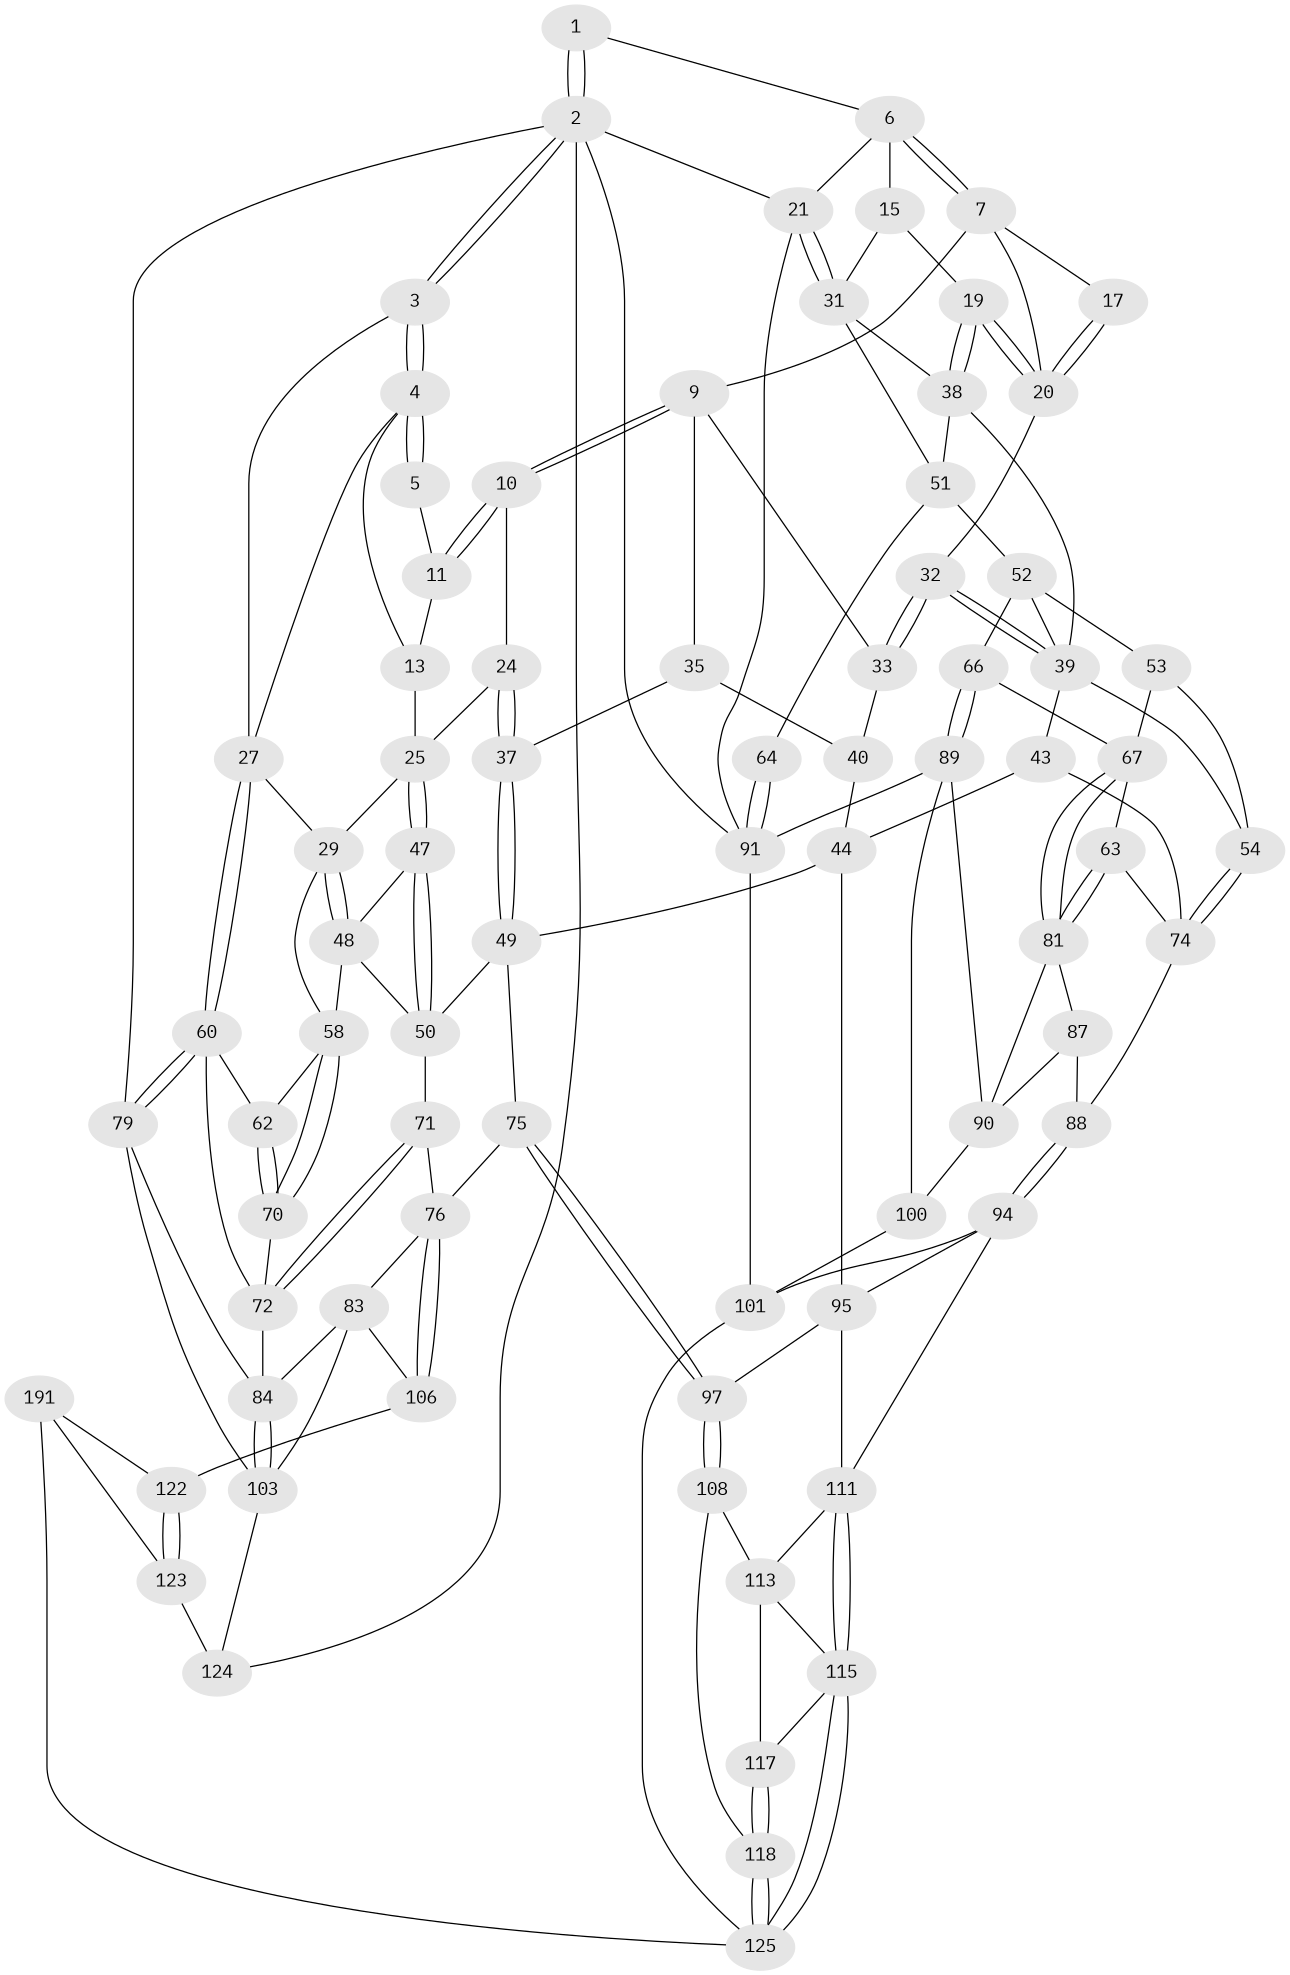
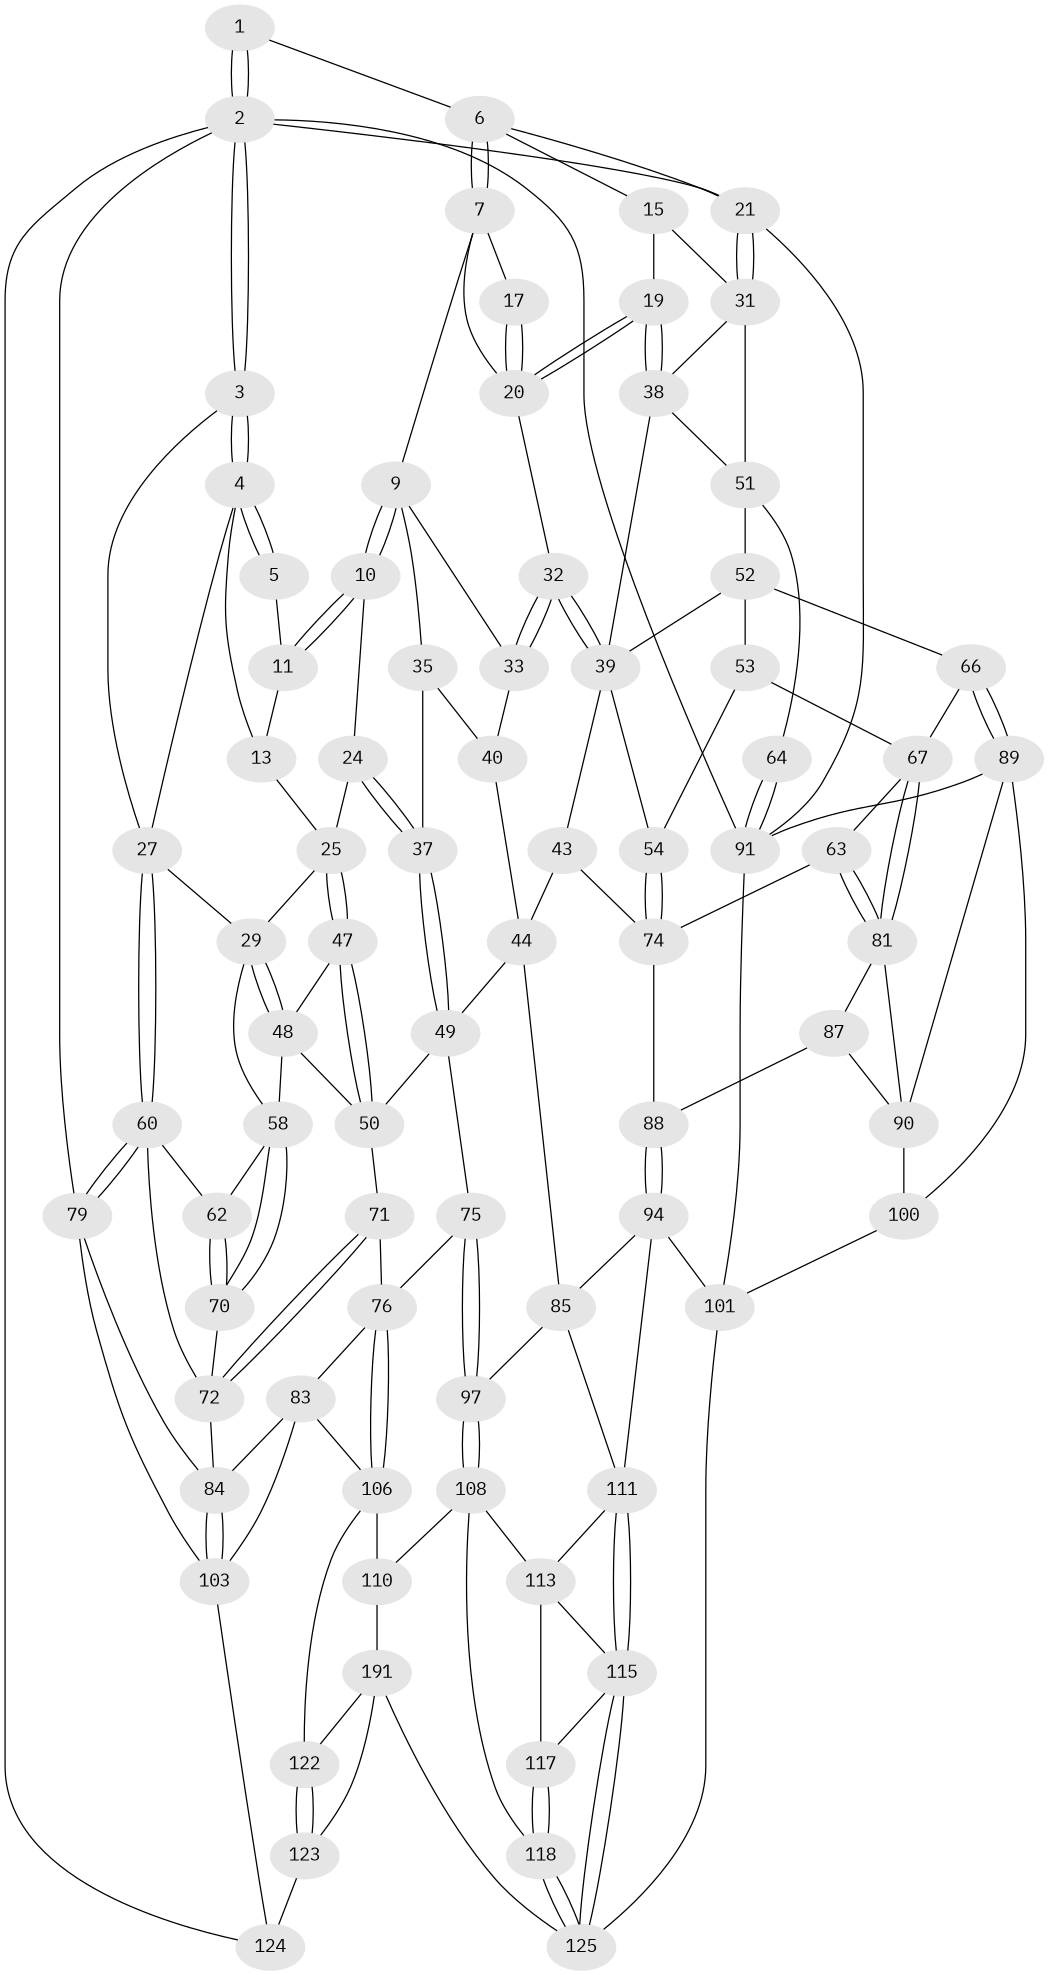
(842, 1308) -> (561, 1308)
none -> (377, 1582)
